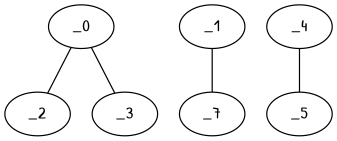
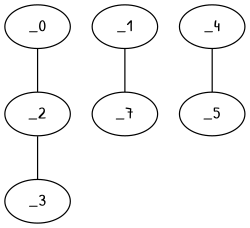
(103, 70) -> (38, 158)
